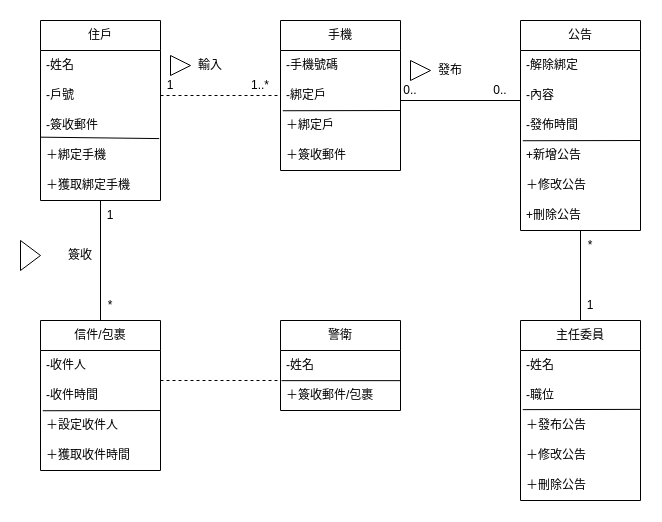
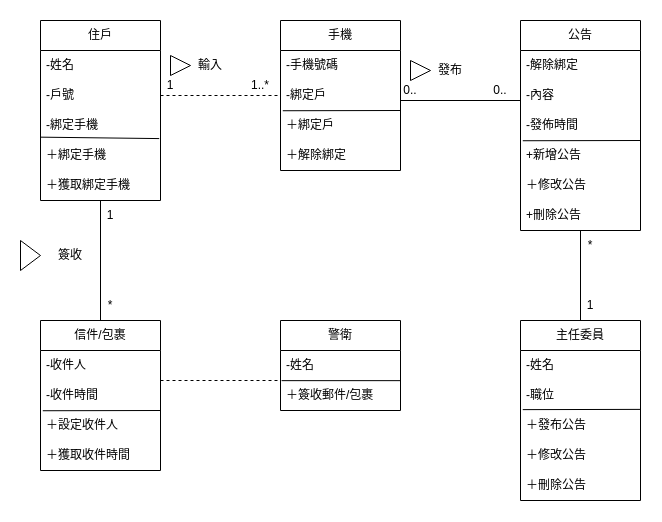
(74, 126) -> (74, 126)
(317, 156) -> (317, 156)
(81, 256) -> (71, 256)
